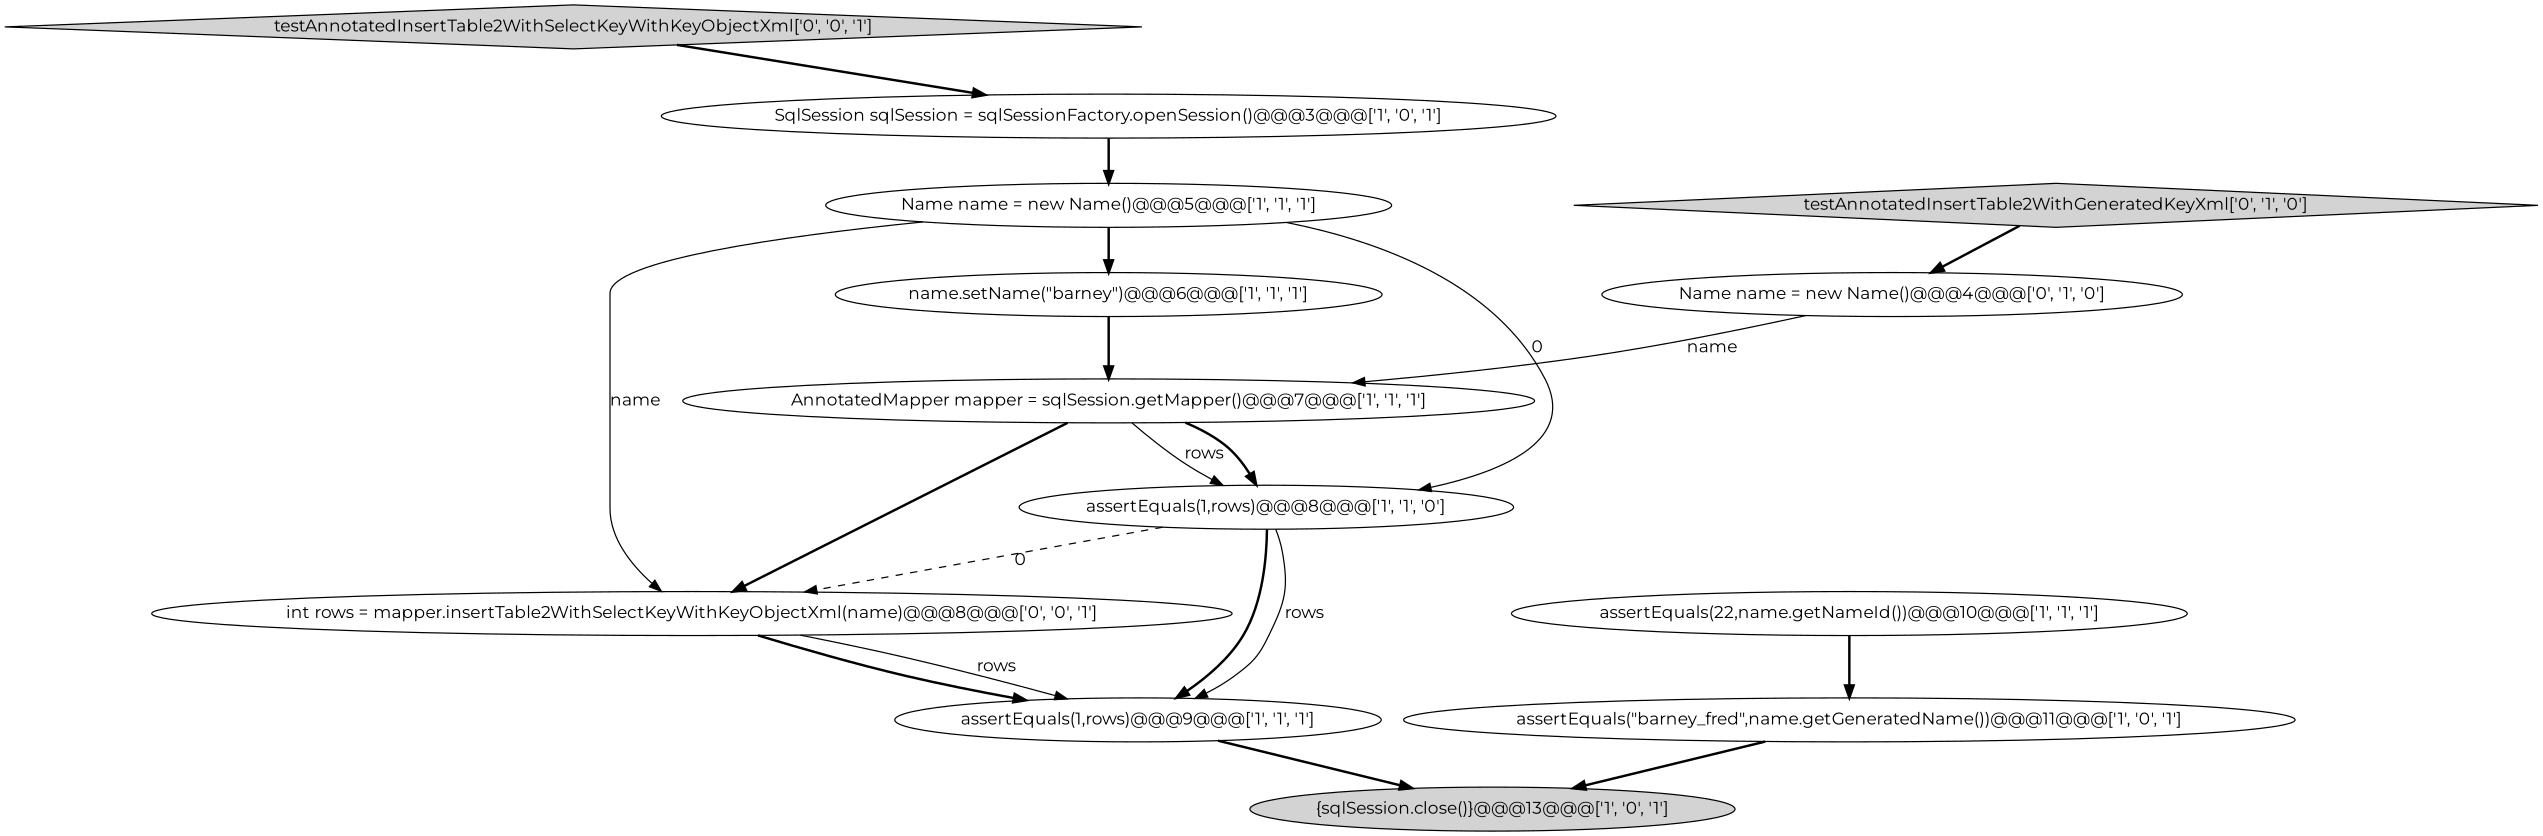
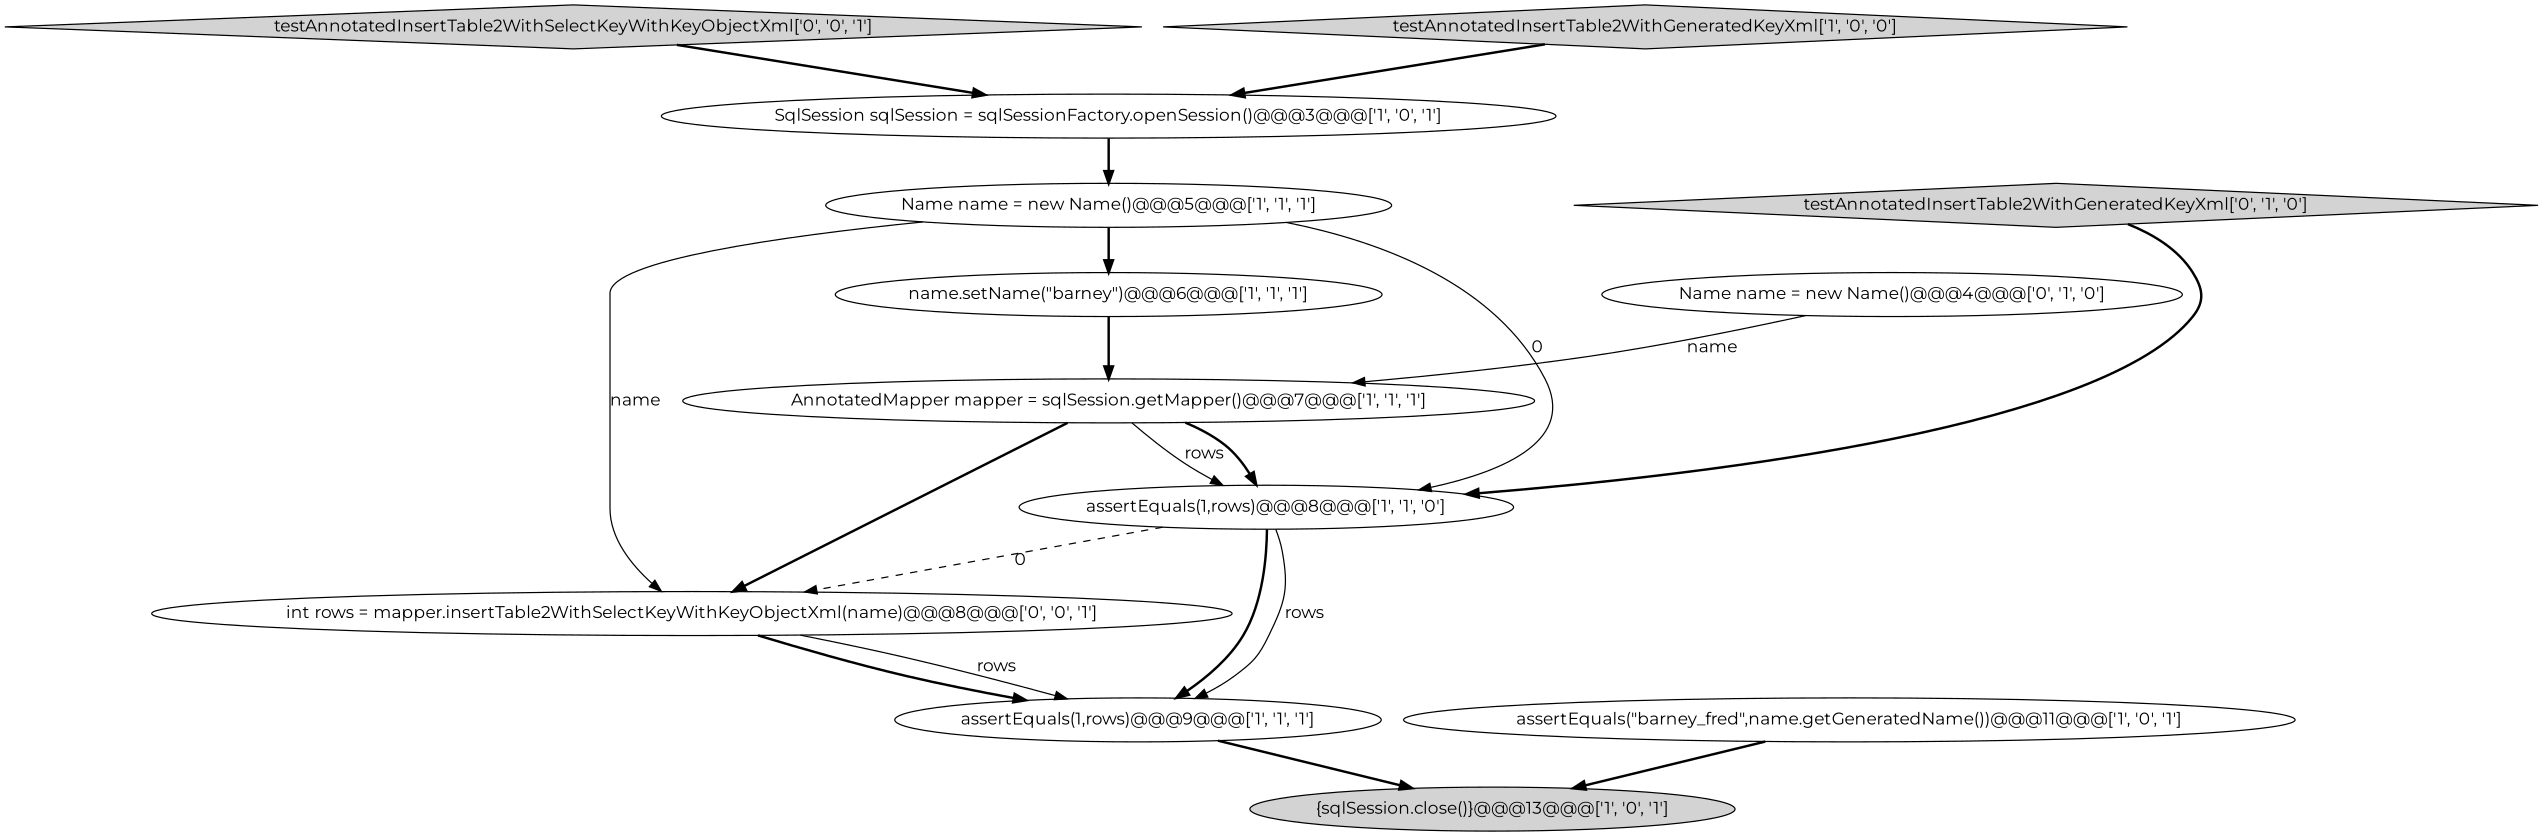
none -> (1645, 27)
(1981, 246) -> (1913, 434)
(1849, 614) -> none
